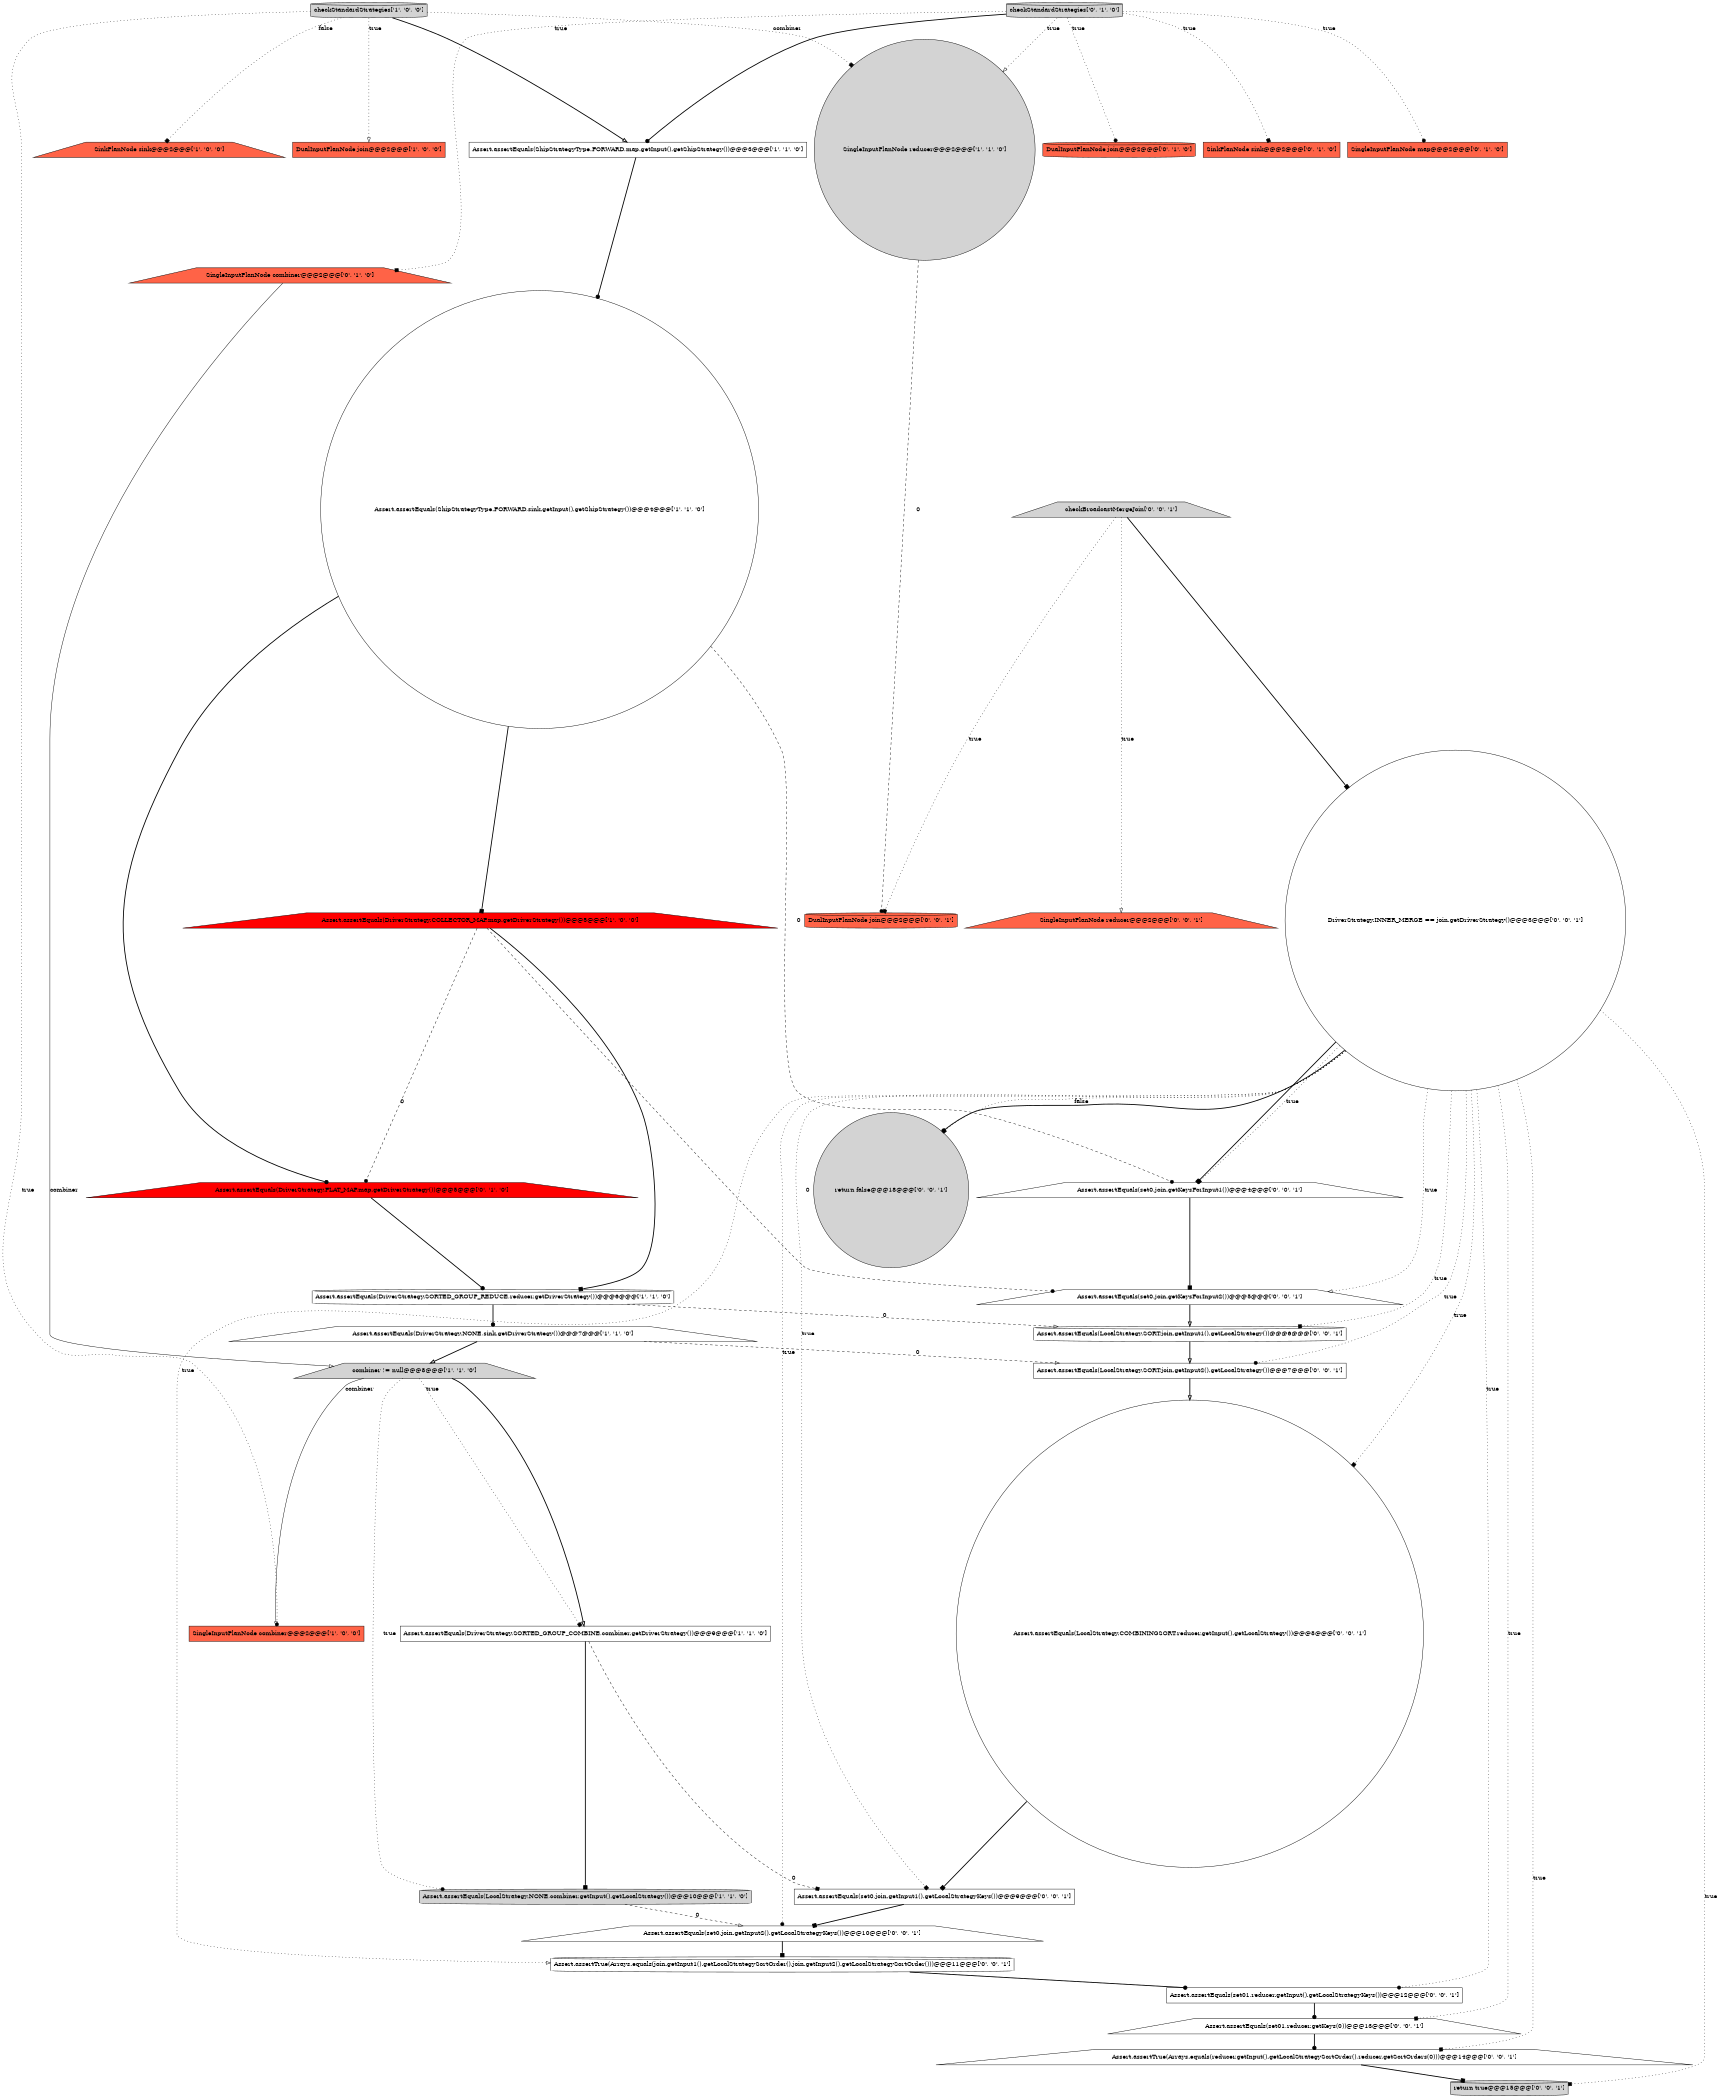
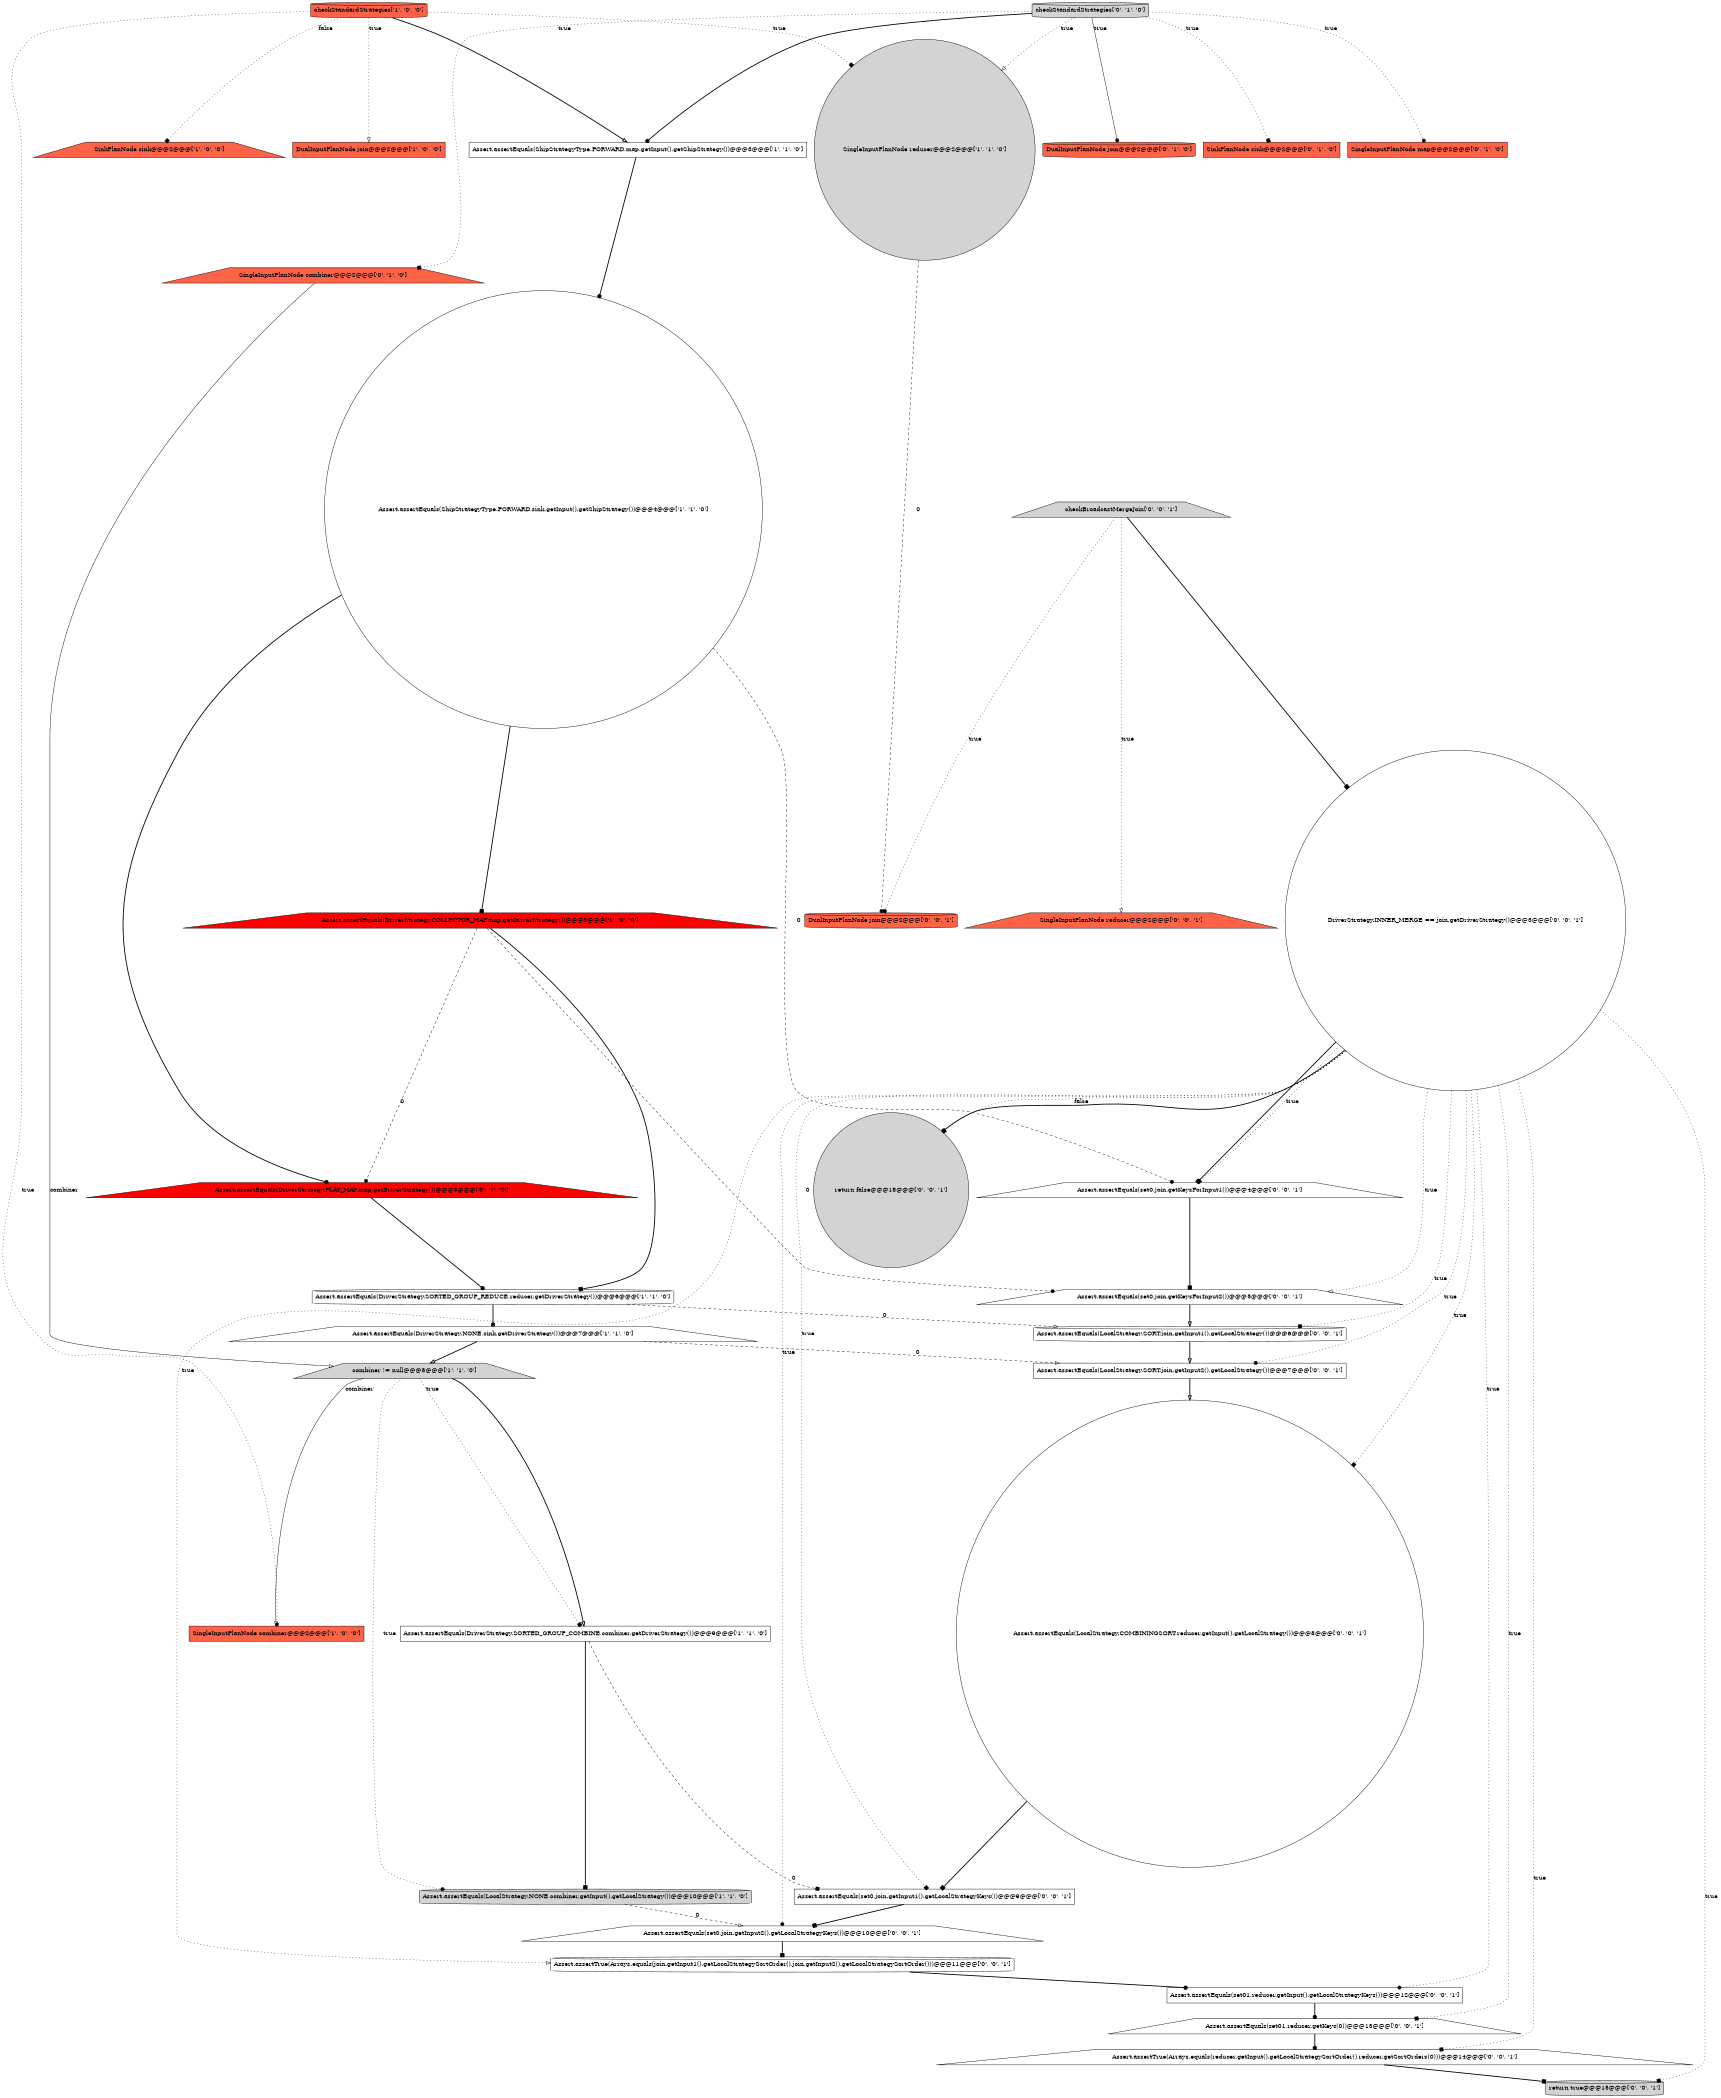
(369, 10) -> (369, 10)
(787, 29) -> (780, 29)
(1091, 78) -> (1104, 78)
